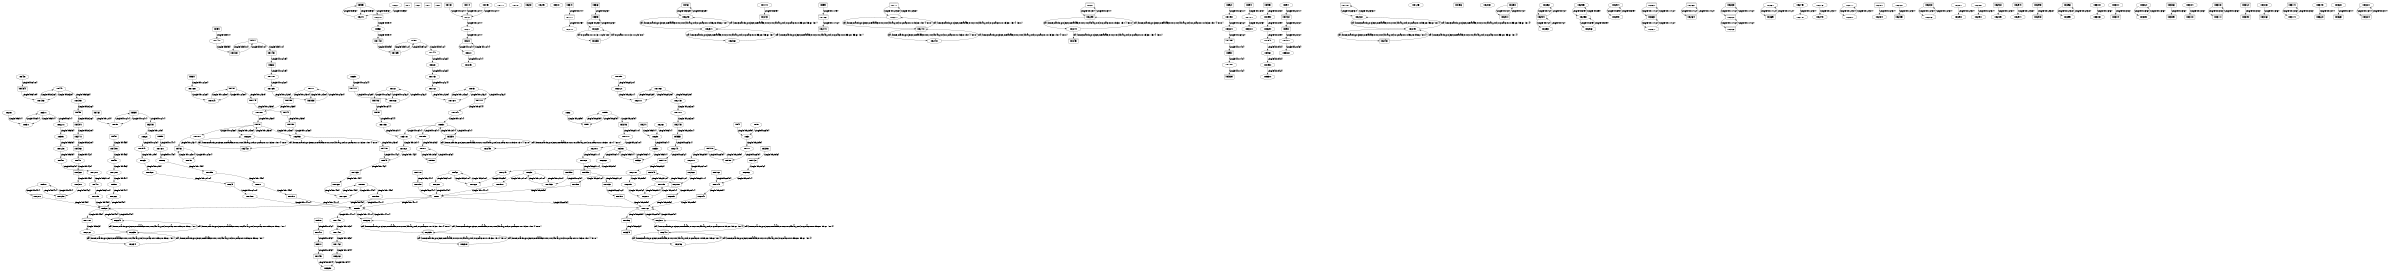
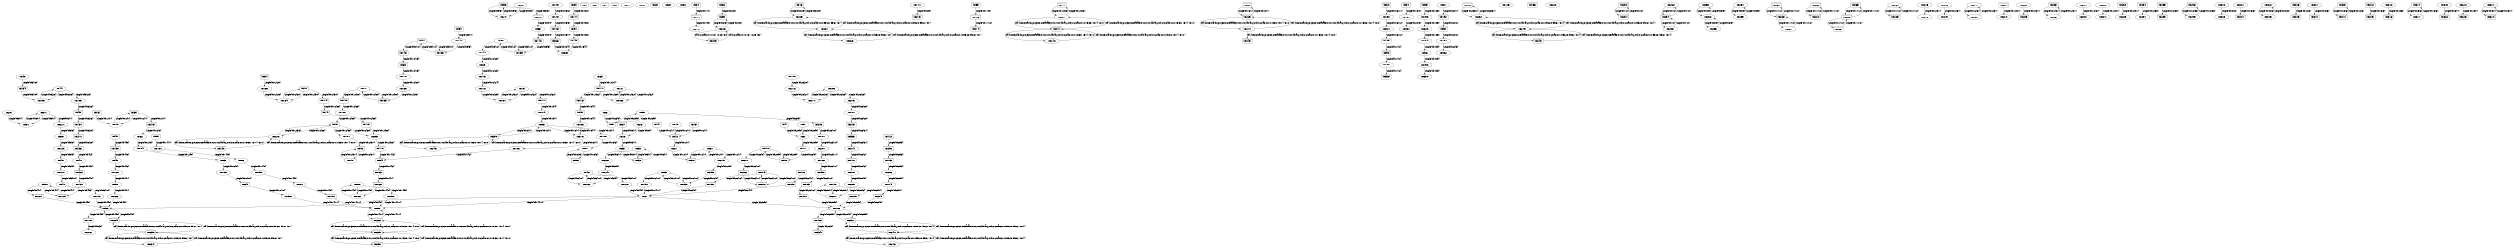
none -> (716, 166)
(716, 178) -> (889, 142)
(343, 211) -> none
